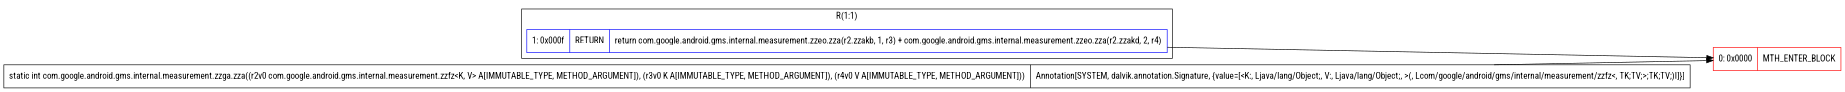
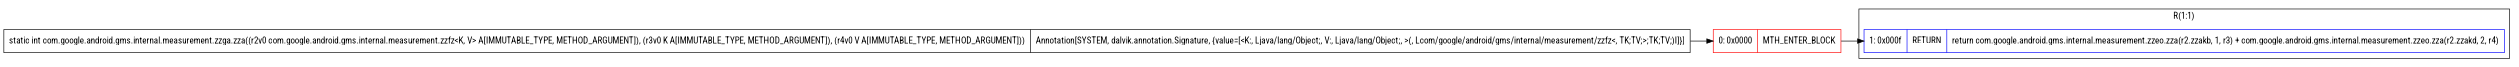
(1437, 52) -> (1849, 41)
